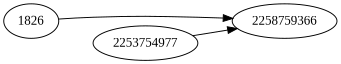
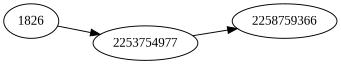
(141, 16) -> (74, 29)
